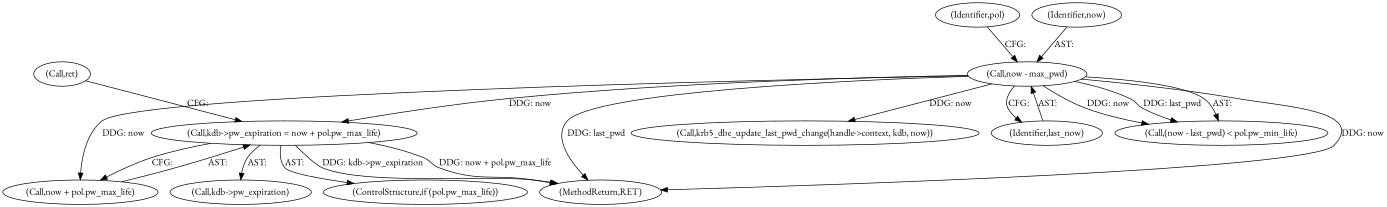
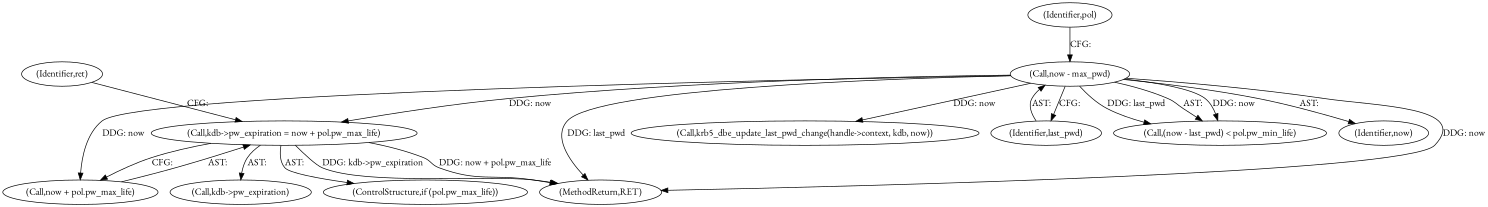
(1054, 42) -> (1237, 95)
(62, 74) -> (62, 74)
(1047, 133) -> (1046, 133)
